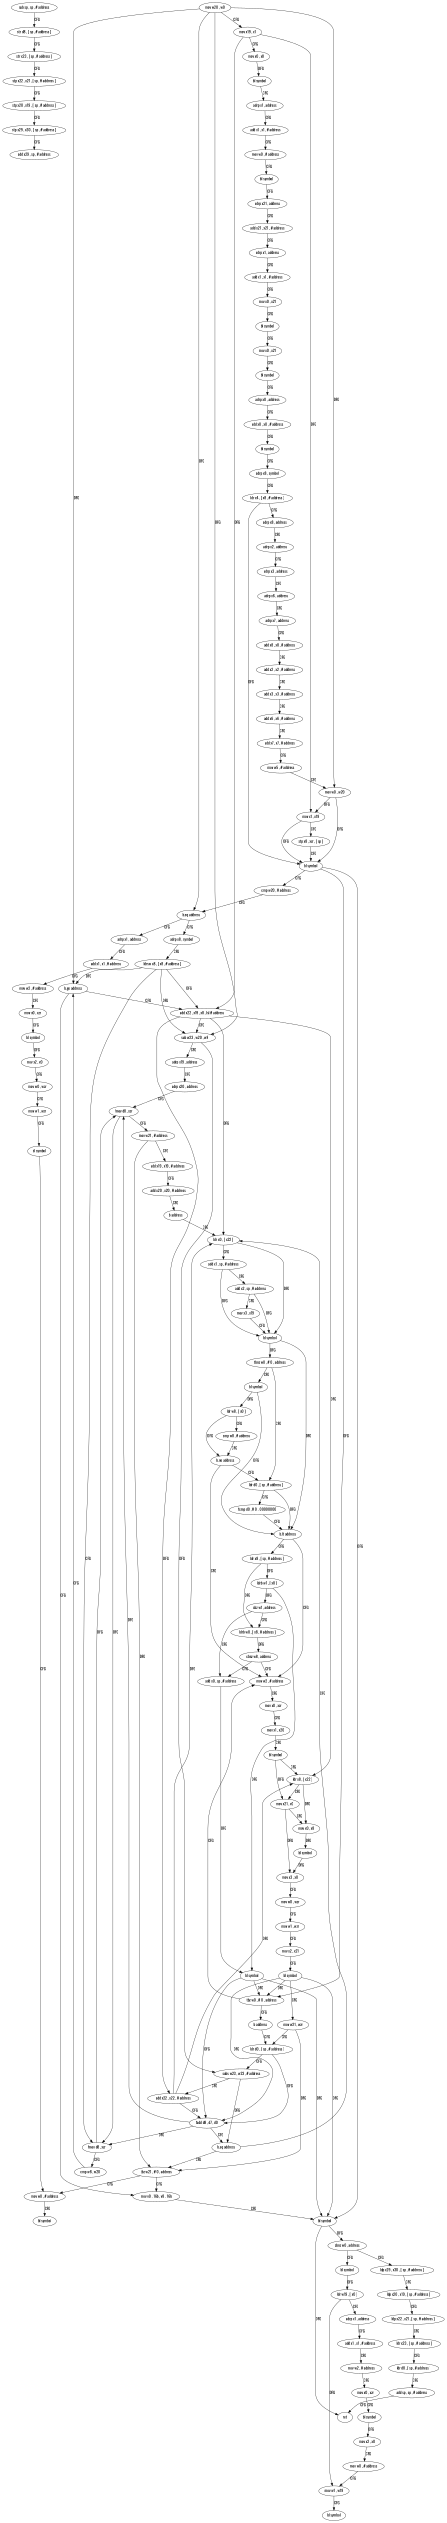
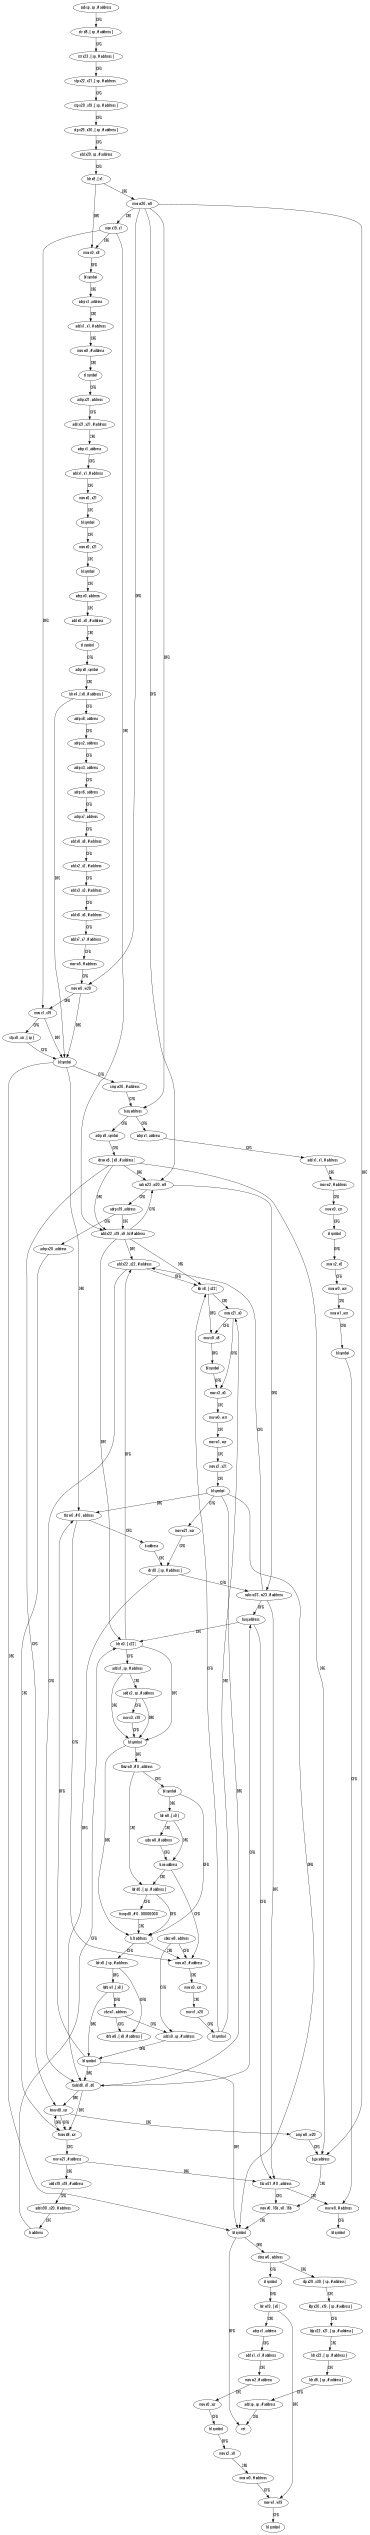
none -> (96, 179)
(133, 1000) -> (123, 1220)
(168, 1191) -> (53, 2208)
(236, 1436) -> (158, 1841)
(258, 1643) -> none
(190, 1666) -> (125, 1455)
(299, 2150) -> (273, 1888)
